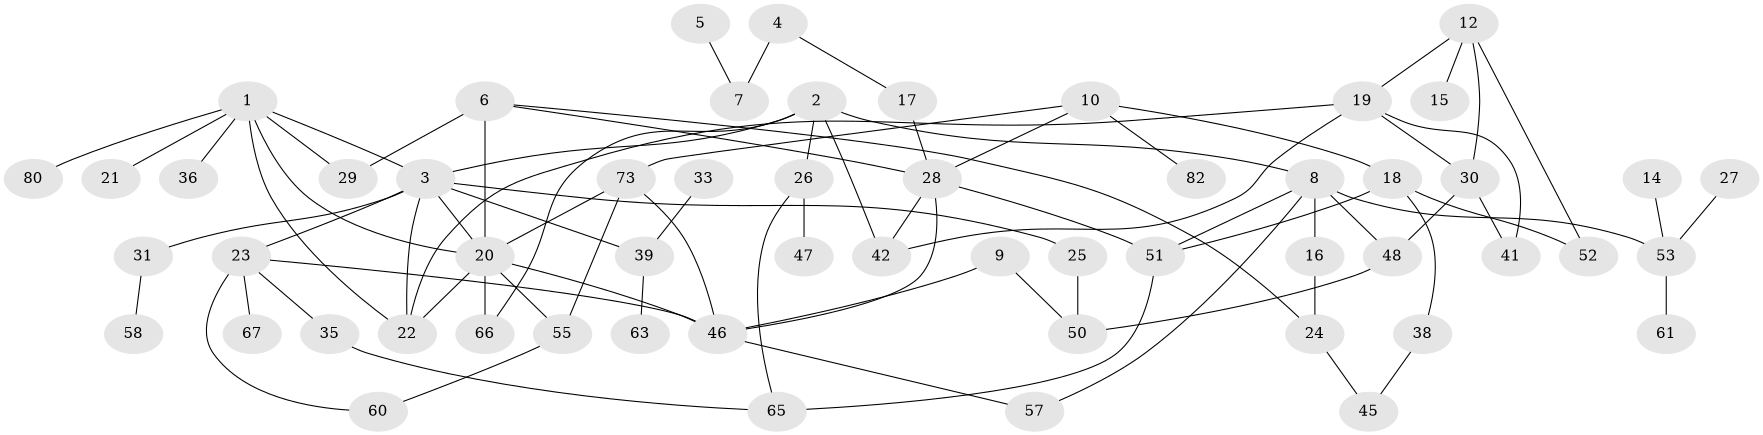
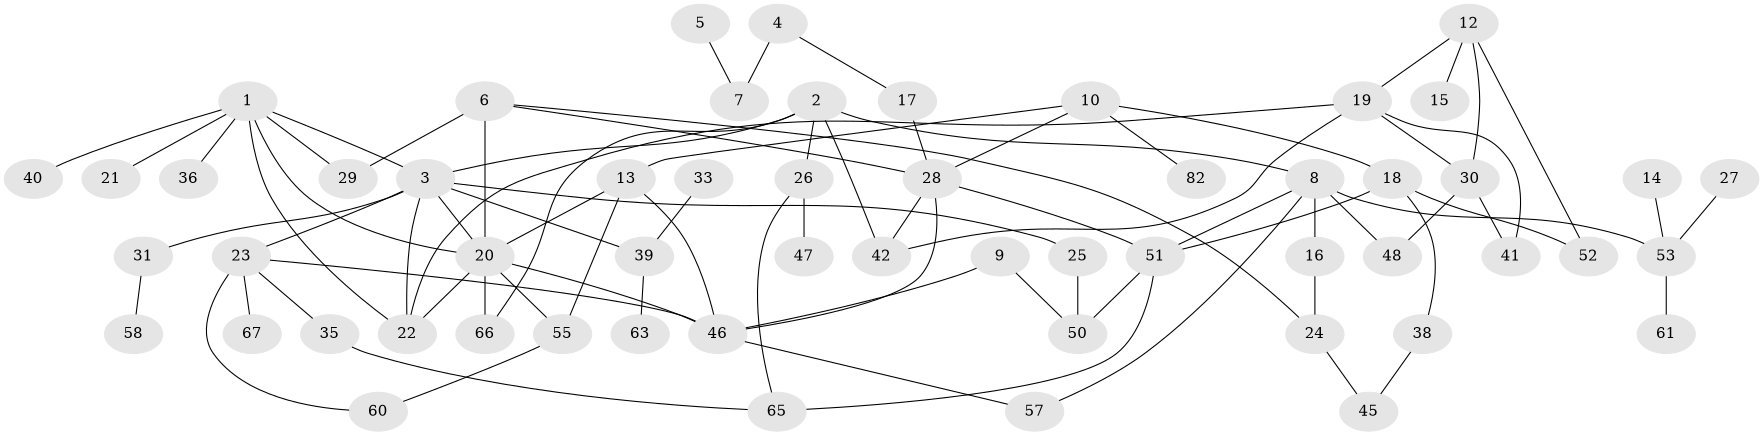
(33, 179) -> (33, 179)
(626, 179) -> (626, 179)
(1240, 306) -> (1117, 295)
